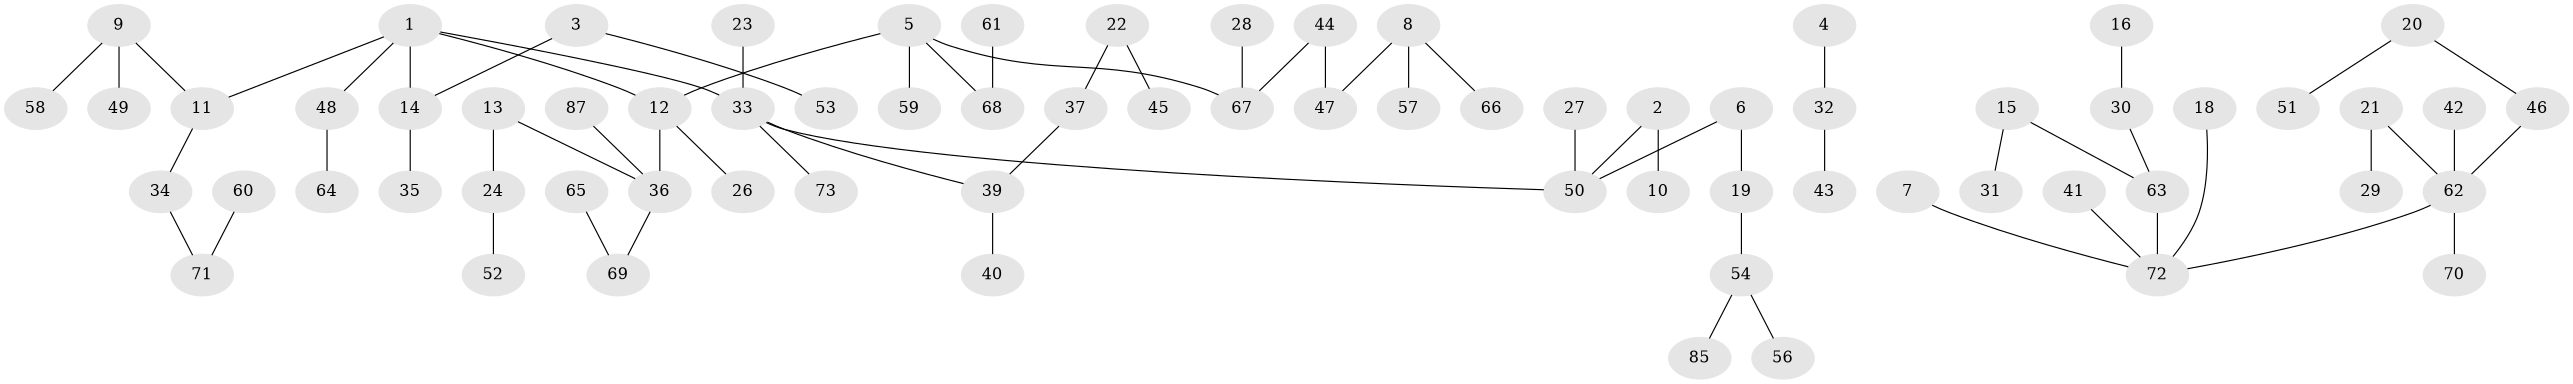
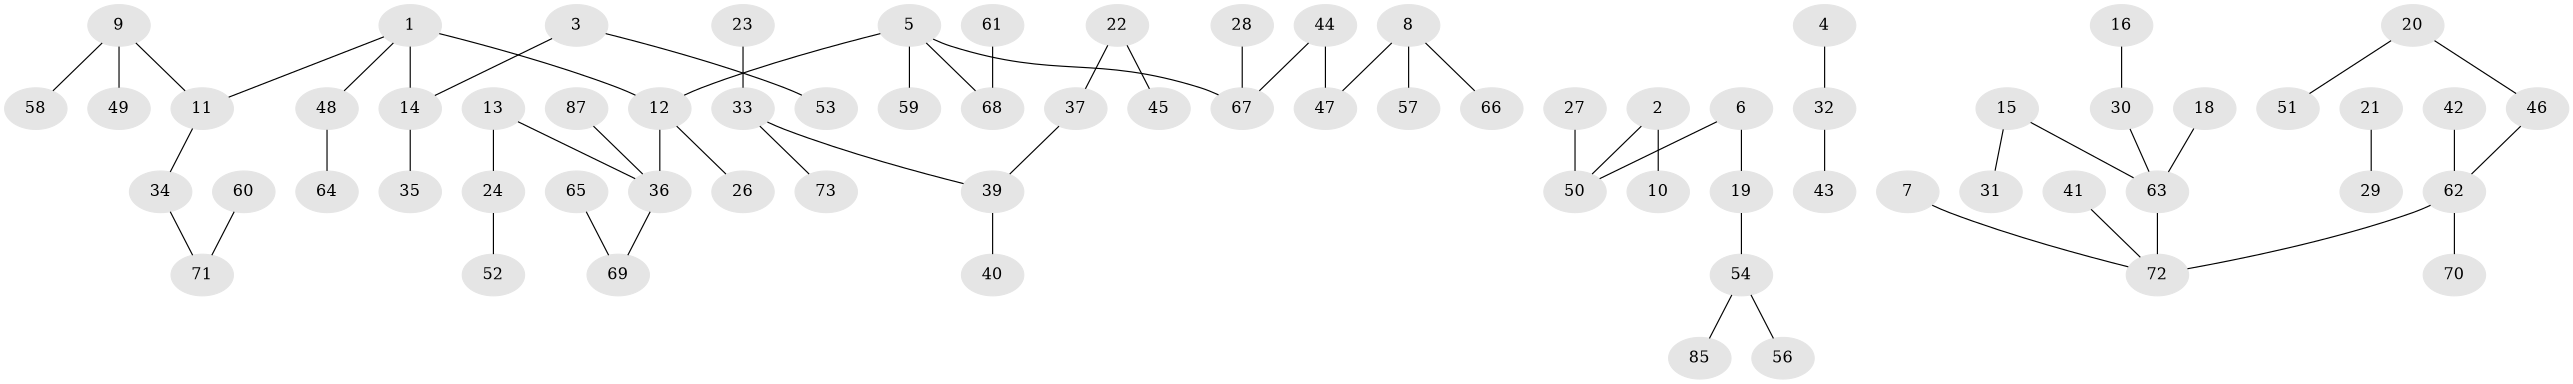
(581, 59) -> none
(2413, 150) -> none
(1153, 171) -> none
(2203, 197) -> (2181, 150)
